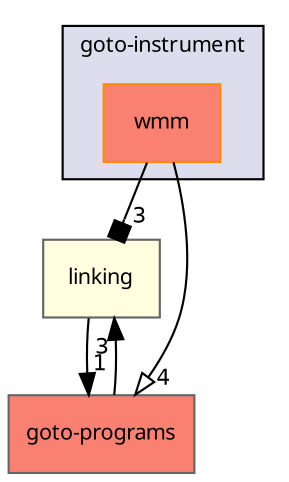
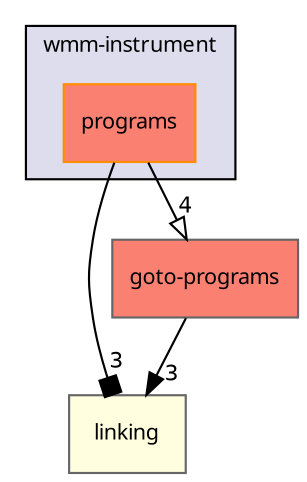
(163, 46) -> (131, 46)
(162, 123) -> (130, 123)
(87, 346) -> none
